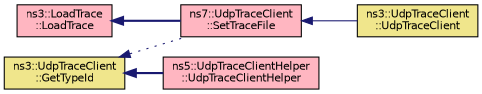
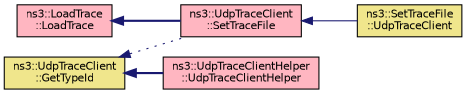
(241, 21) -> (241, 21)
(418, 21) -> (410, 21)
(241, 73) -> (241, 73)
